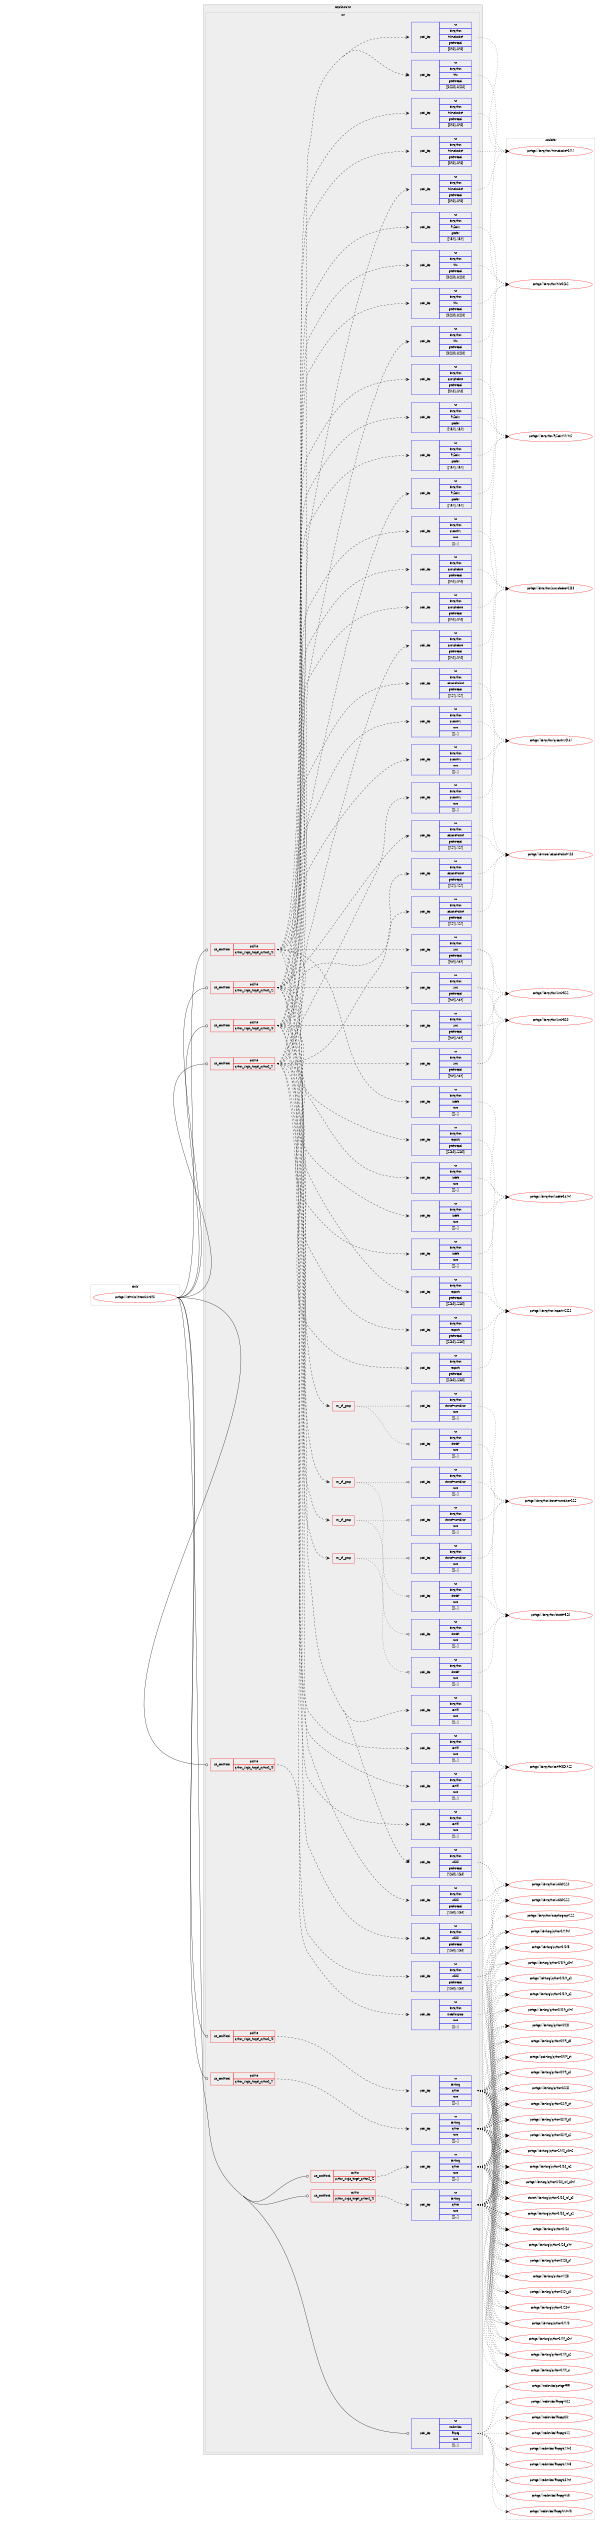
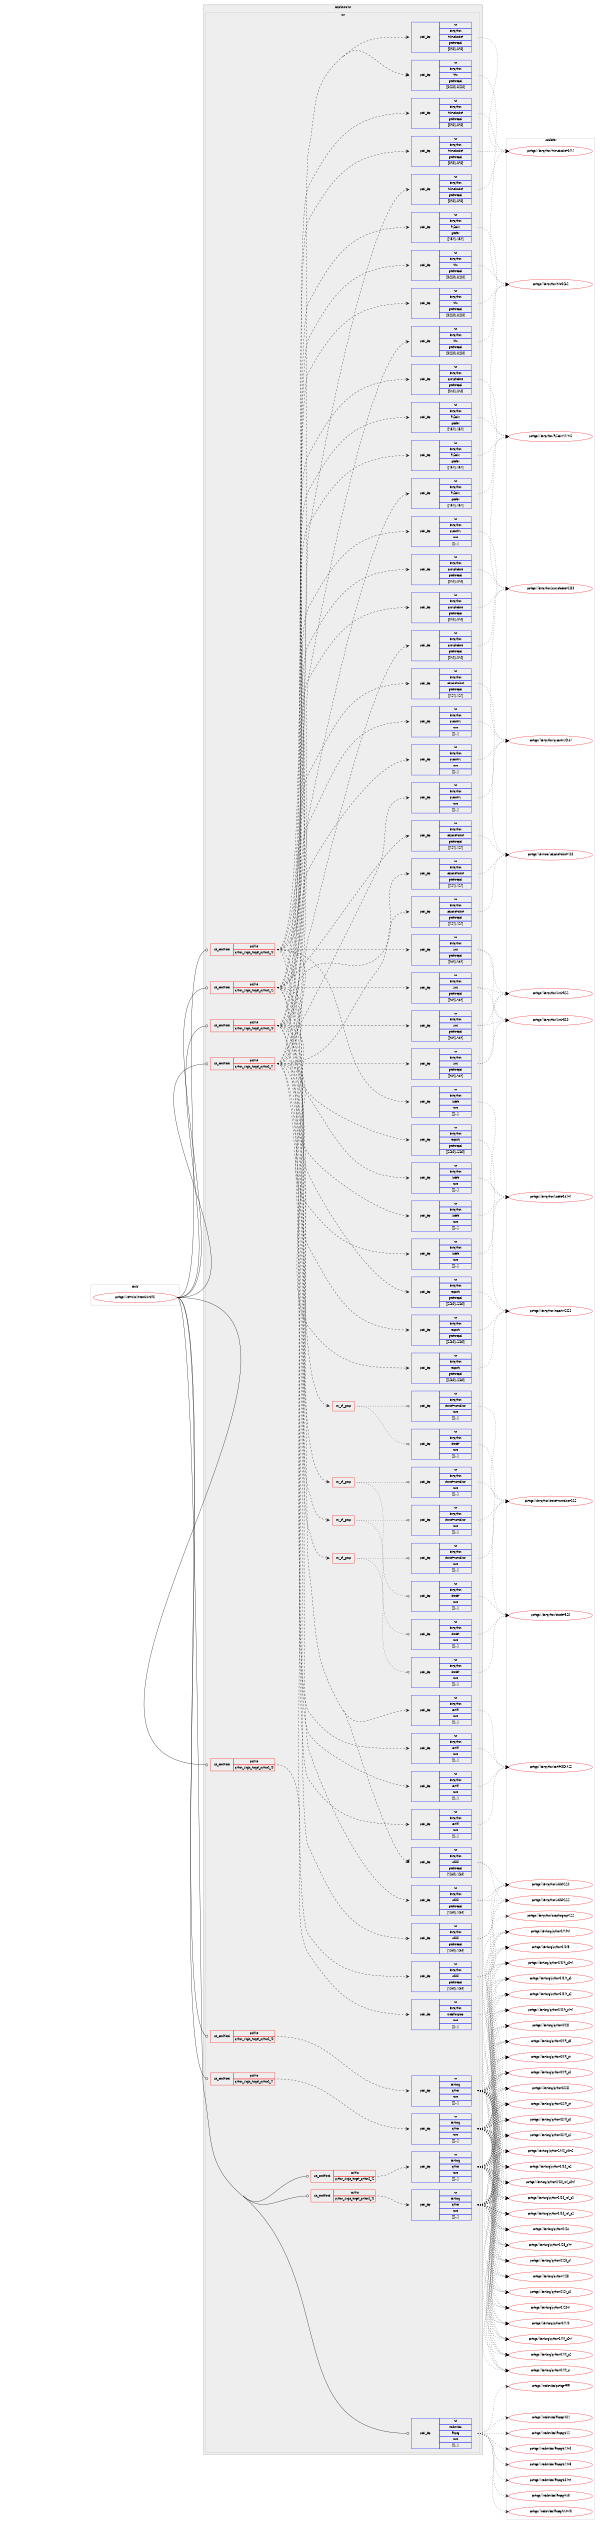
(551, 1979) -> (551, 1979)
(551, 2057) -> (551, 2057)
(551, 2198) -> (551, 2198)
(551, 2402) -> none
(551, 2418) -> (551, 2418)
